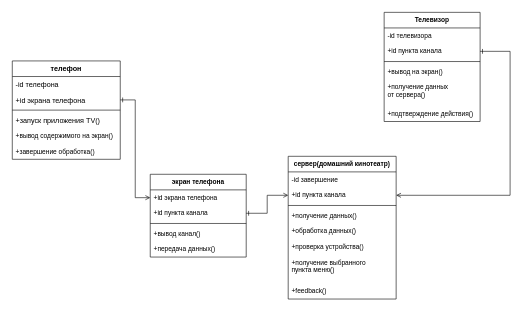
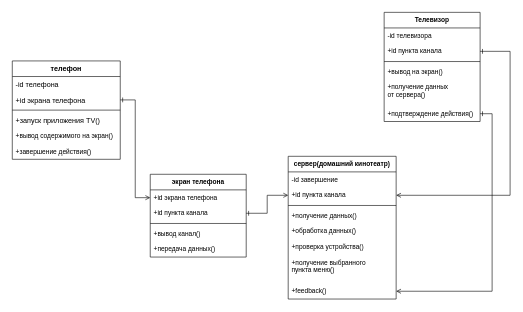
(57, 151) -> (55, 151)
none -> (446, 291)
